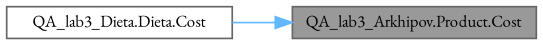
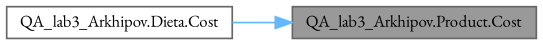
(119, 23) -> (119, 23)
